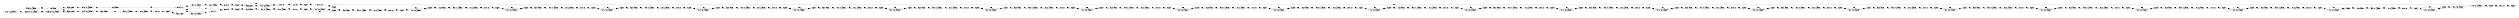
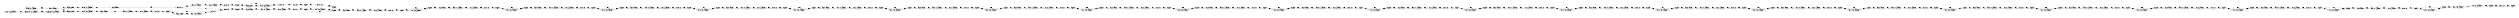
(1397, 5) -> (2467, 7)
(53, 8) -> (53, 8)
(188, 11) -> (187, 14)
